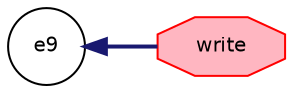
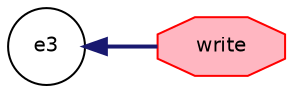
(47, 47) -> (47, 47)
